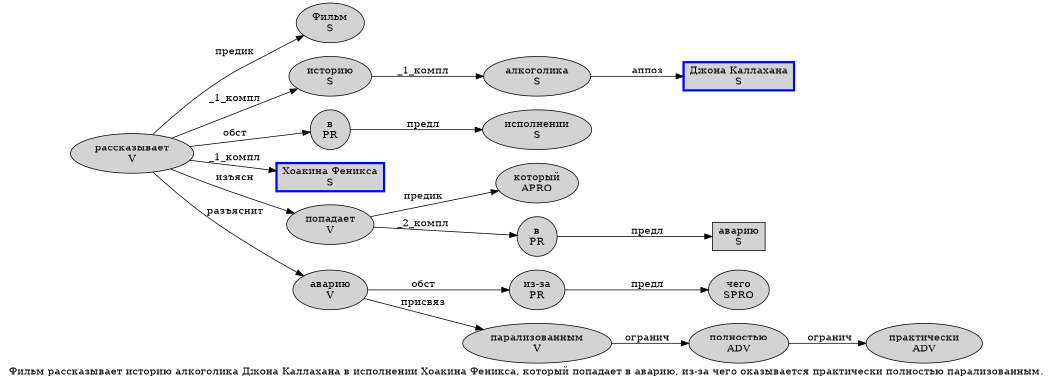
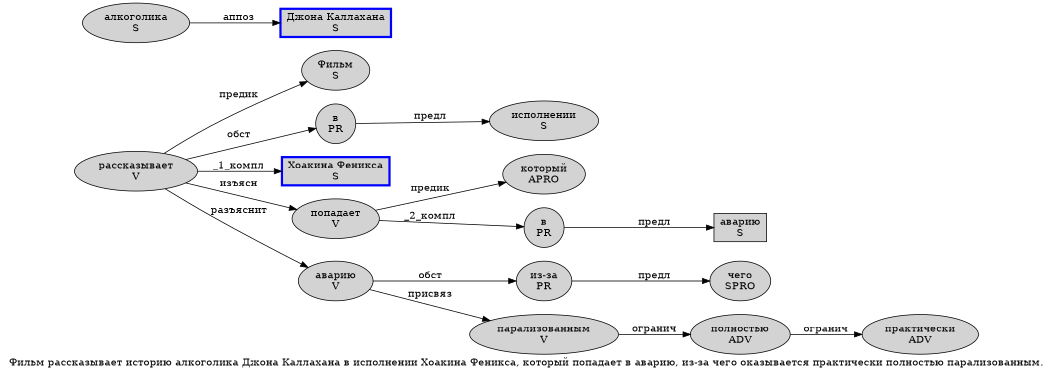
(330, 76) -> none
